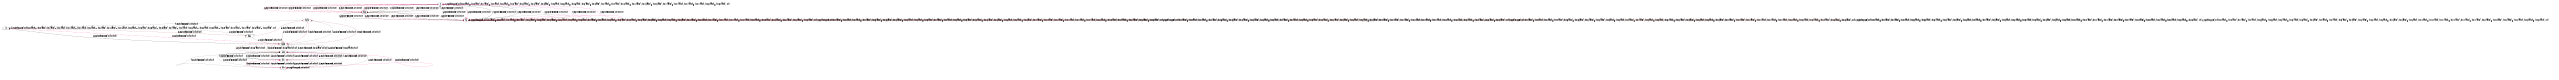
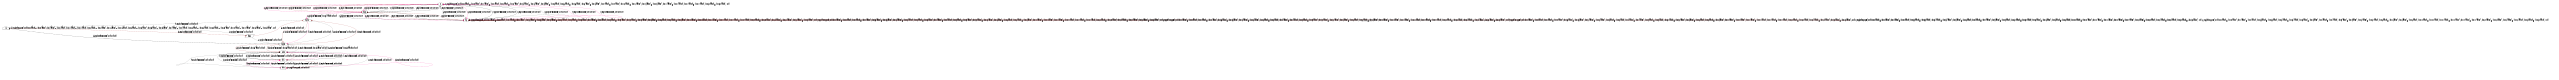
none -> (333, 13)
(144, 36) -> none
